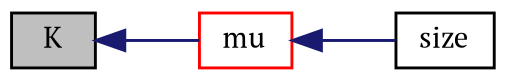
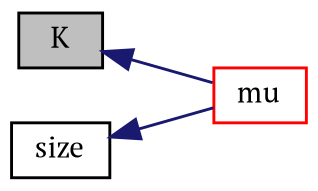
(359, 40) -> (176, 118)
